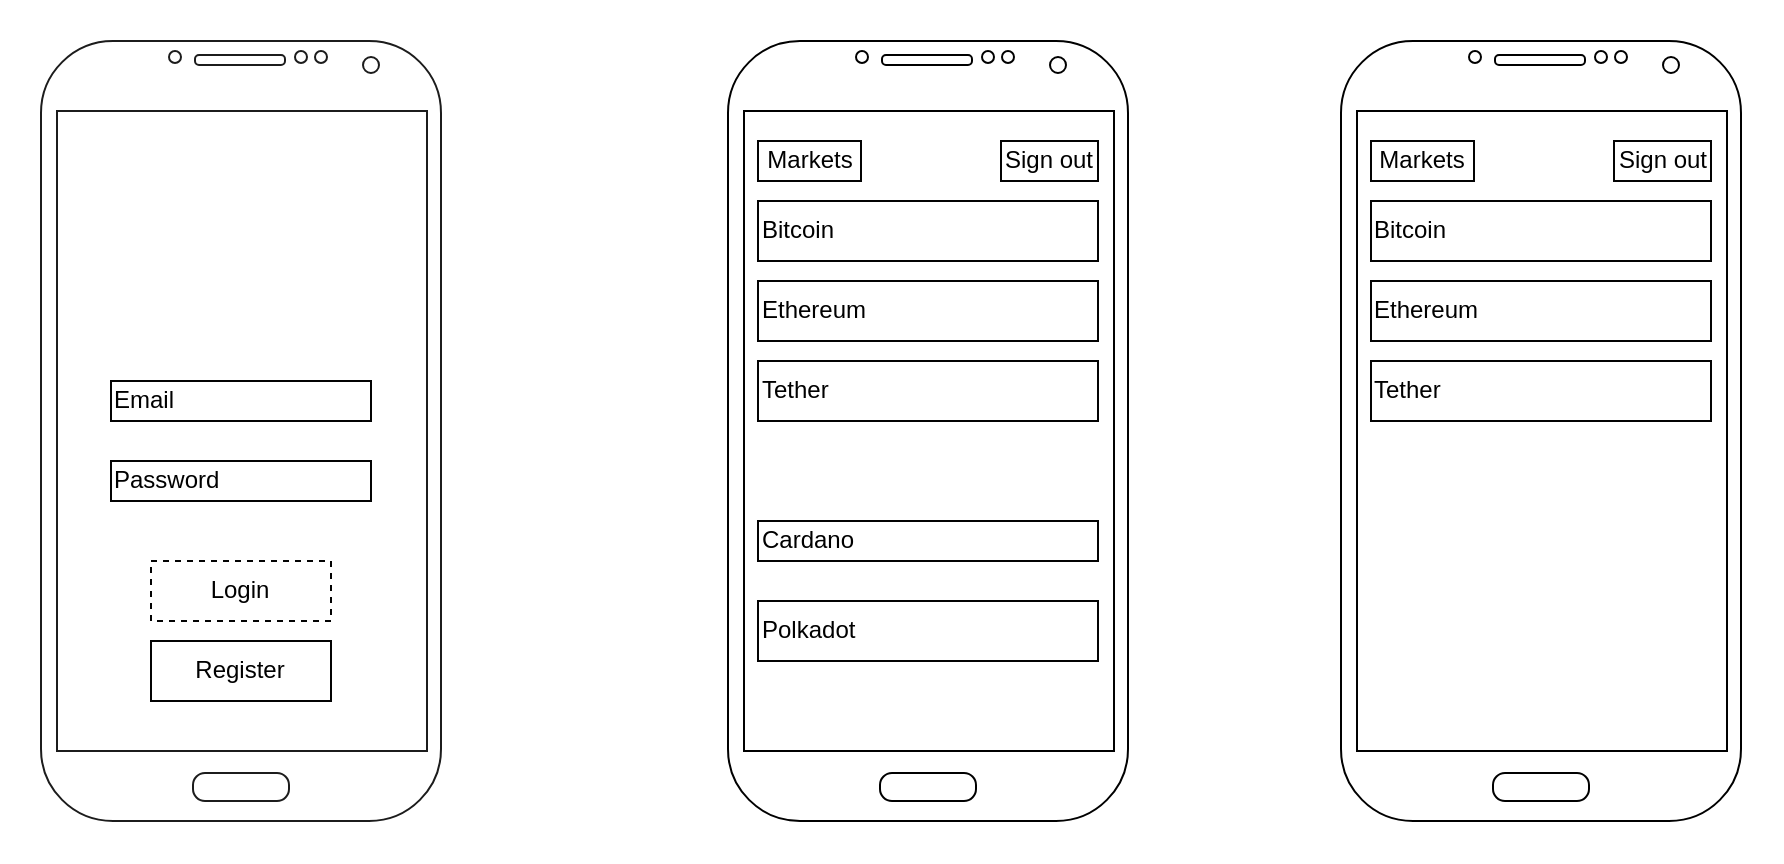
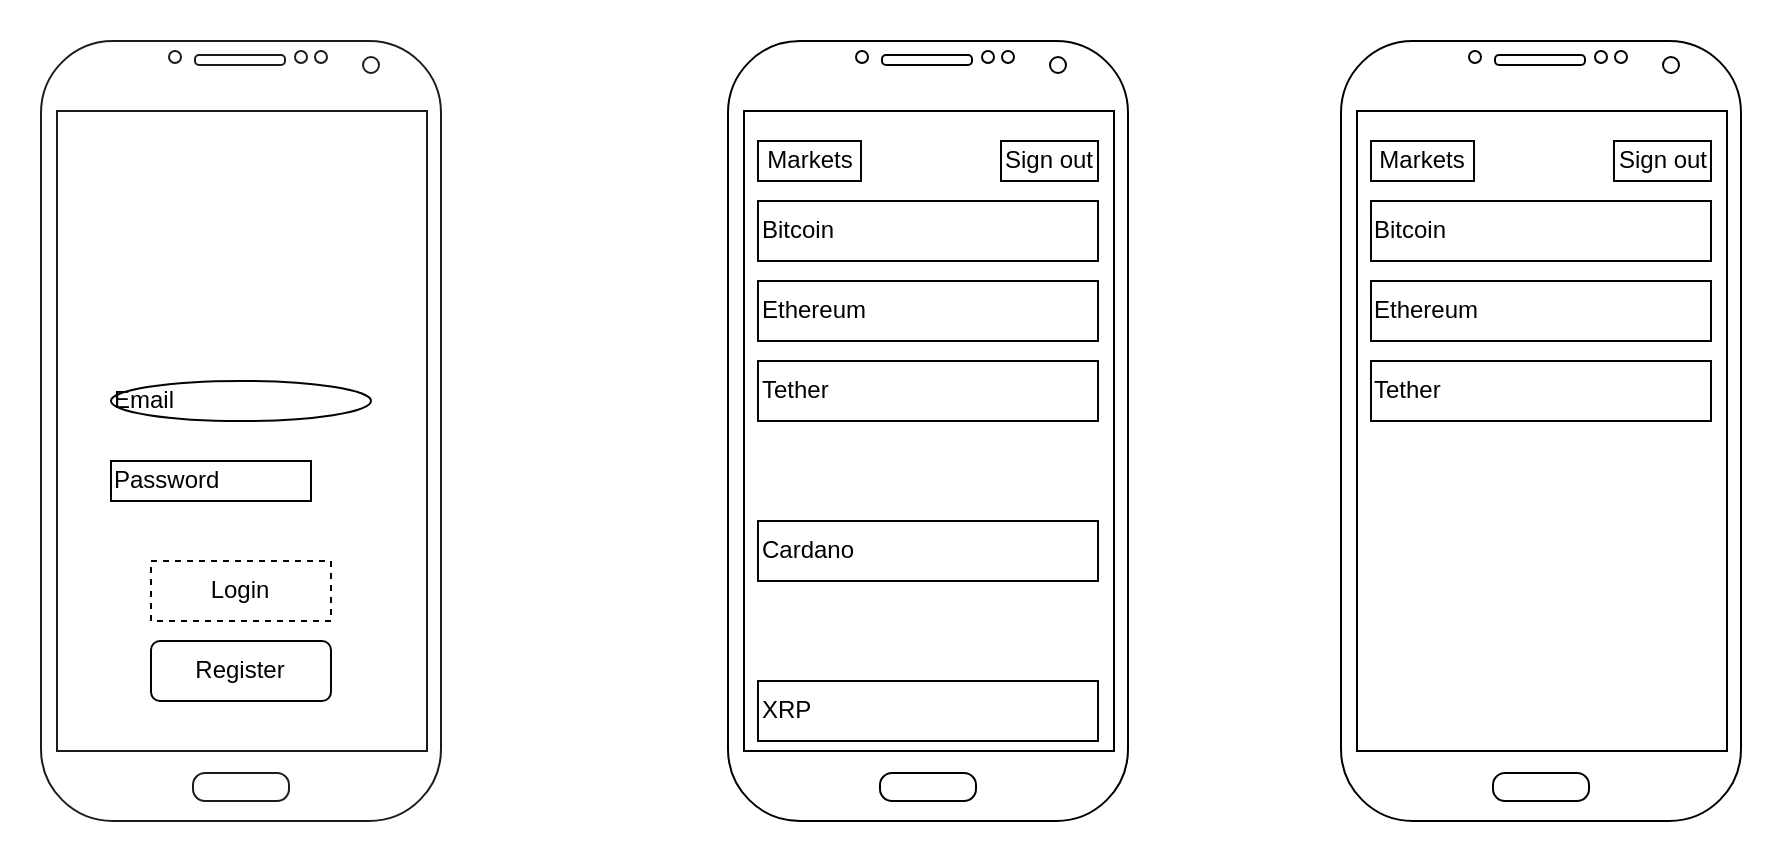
(241, 401) -> (241, 401)
(241, 481) -> (211, 481)
(928, 541) -> (928, 551)
(928, 631) -> none
(241, 671) -> (241, 671)
none -> (928, 711)
